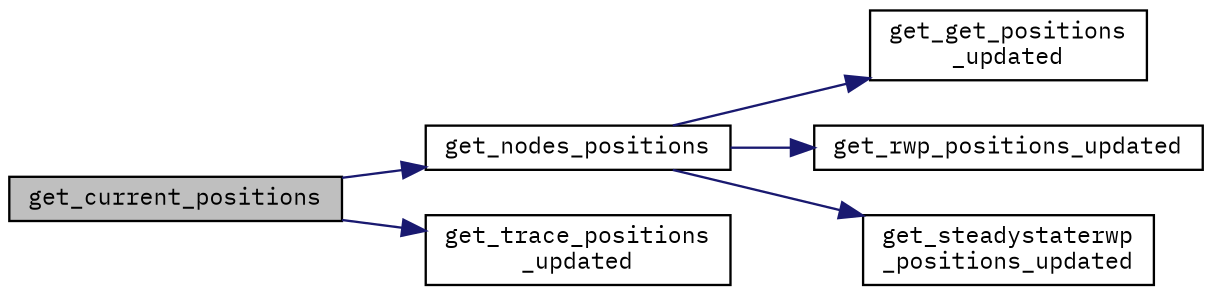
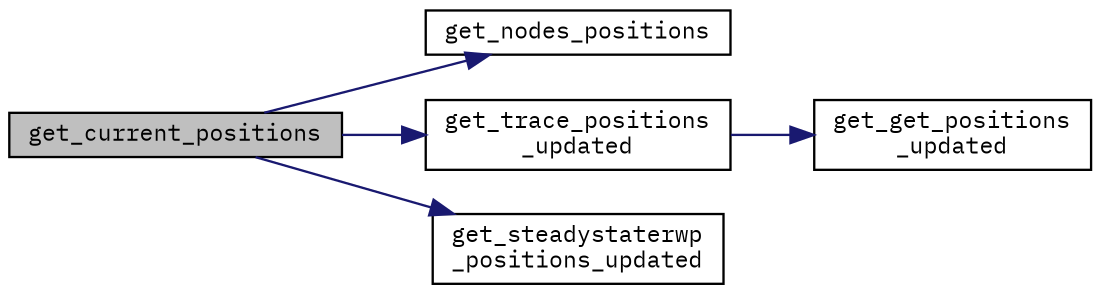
(760, 105) -> (760, 135)
(1008, 148) -> none
(756, 190) -> (343, 182)
